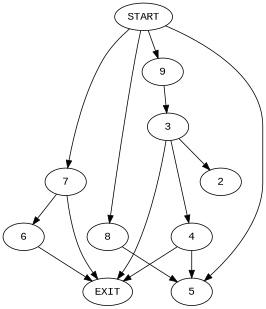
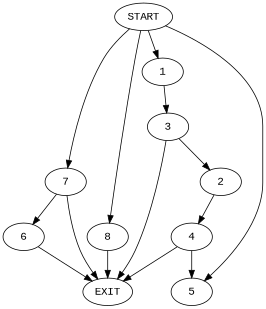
(163, 72) -> (163, 72)
(179, 178) -> (208, 206)
(145, 262) -> (108, 261)
